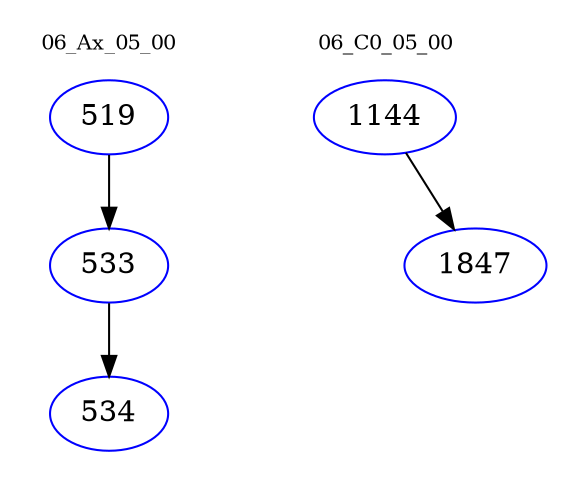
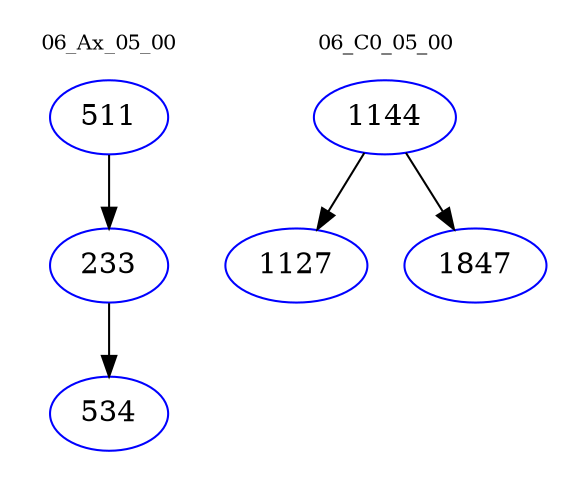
(109, 117) -> (109, 117)
(109, 266) -> (109, 266)
none -> (296, 266)
